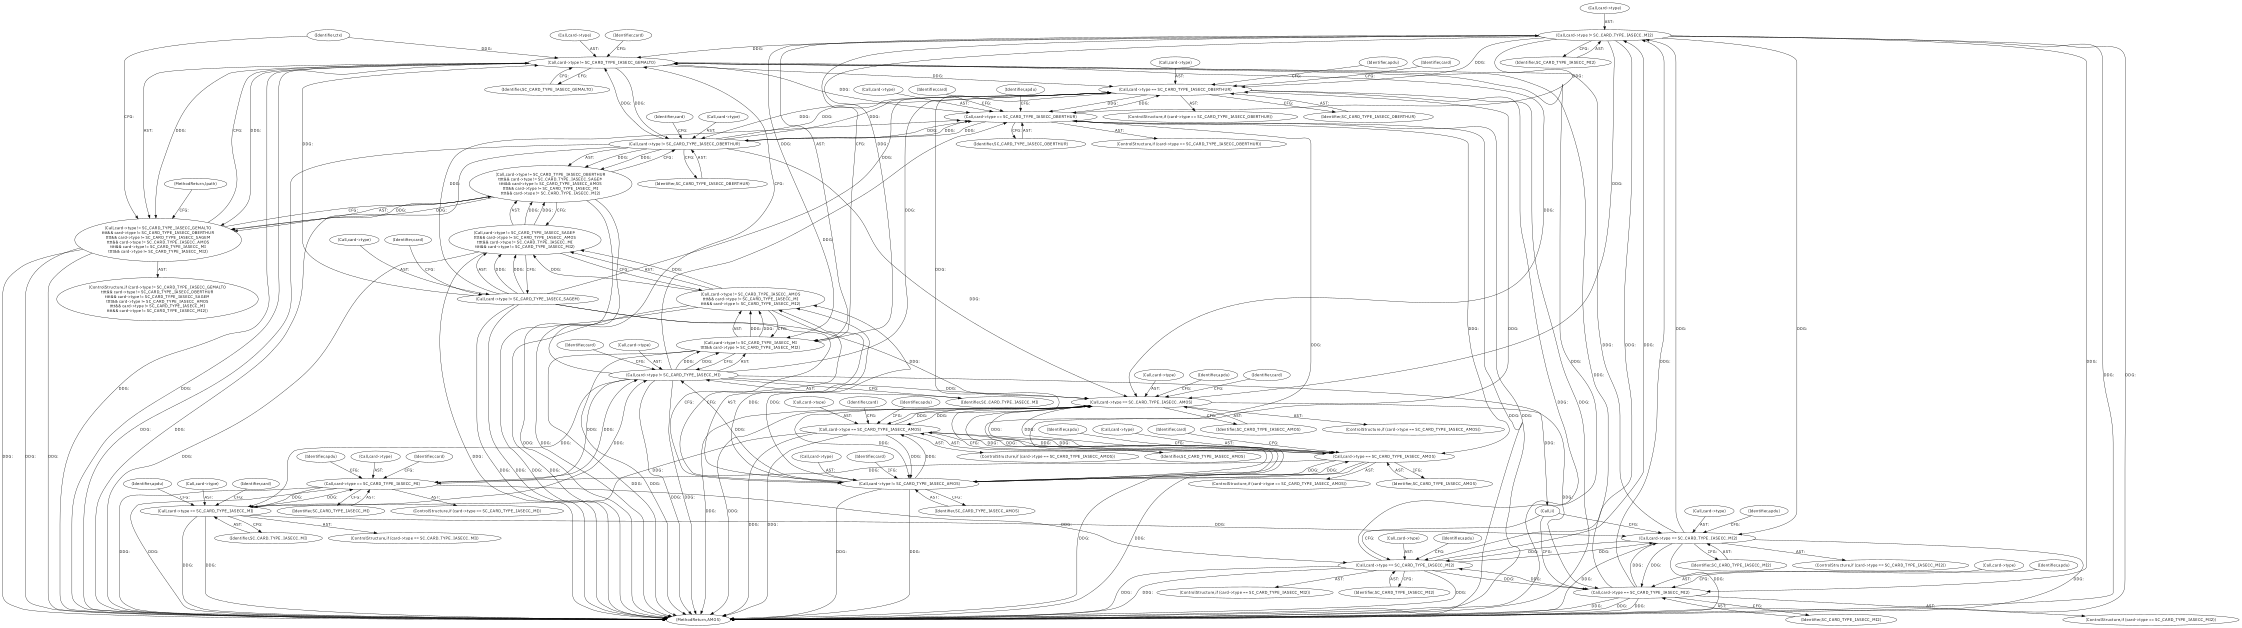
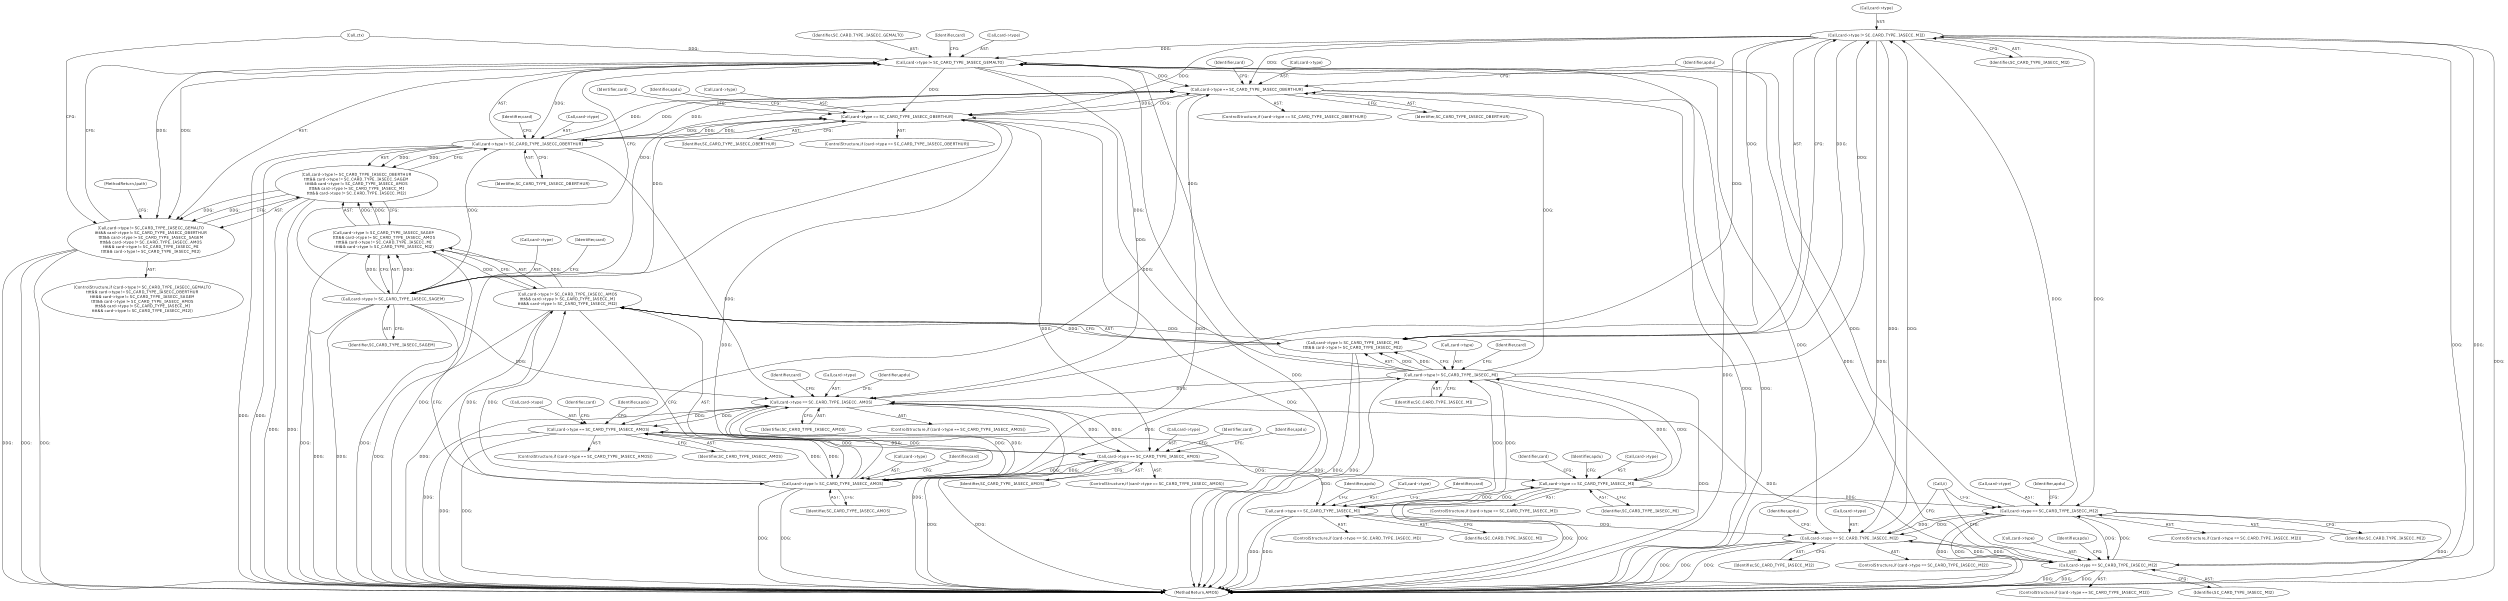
(328, 35) -> (355, 35)
(576, 75) -> none
(565, 76) -> (915, 49)
(627, 103) -> (503, 103)
(308, 144) -> (632, 144)
(780, 184) -> (1194, 184)
none -> (470, 226)
none -> (392, 345)
(1162, 384) -> (1823, 341)
